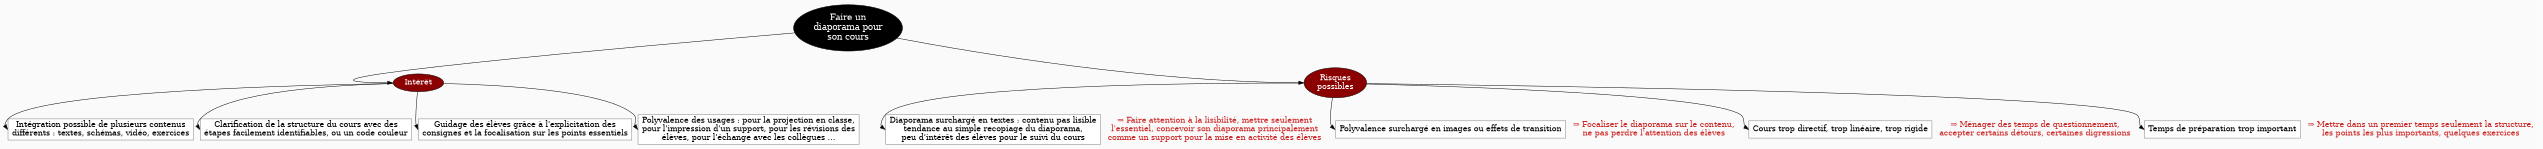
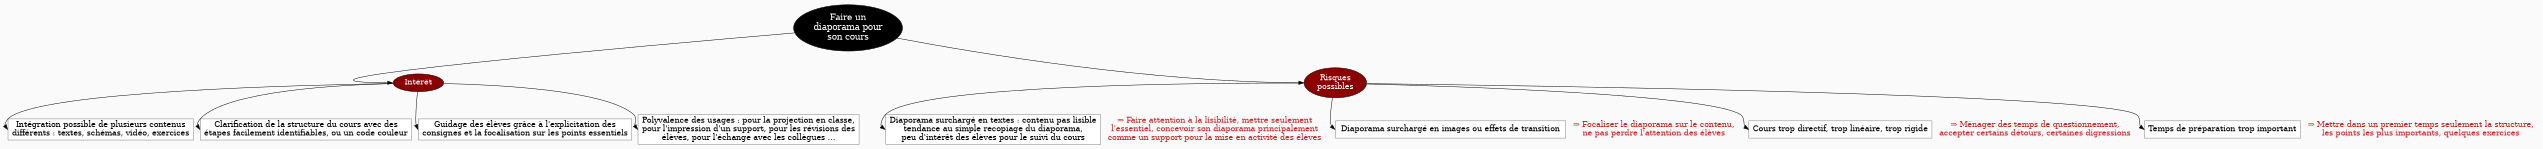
(1451, 129) -> (1451, 129)
